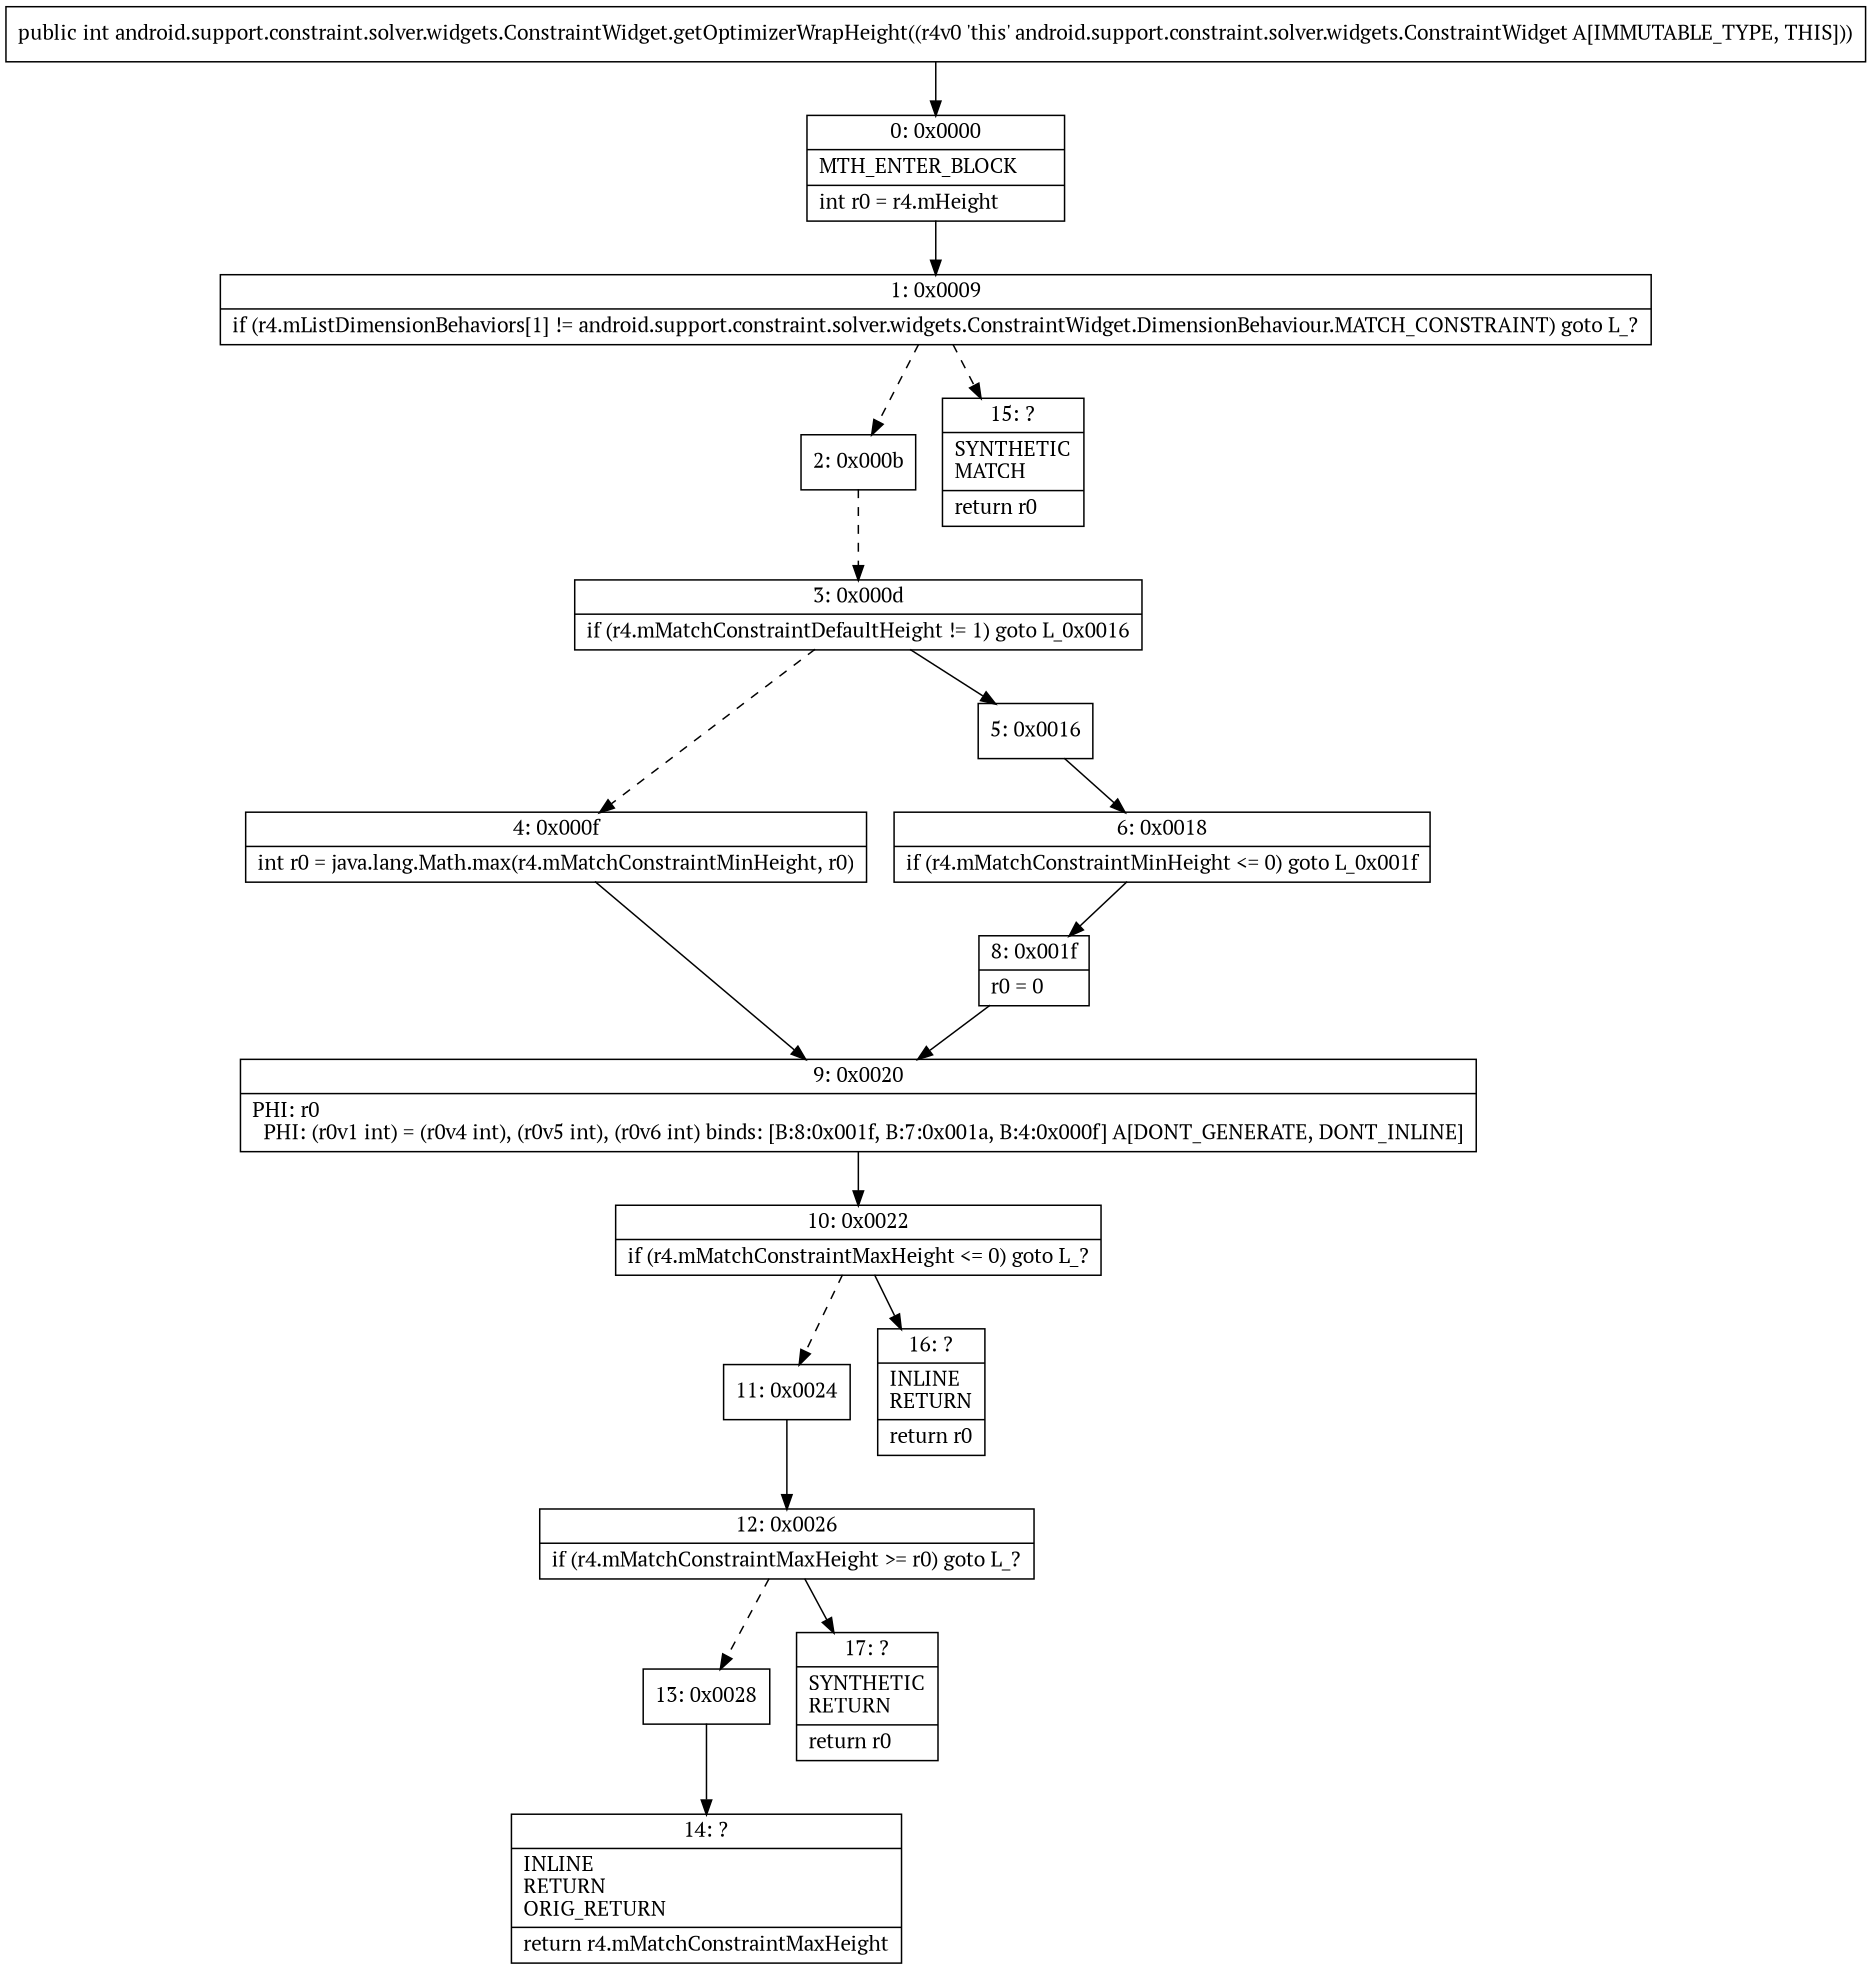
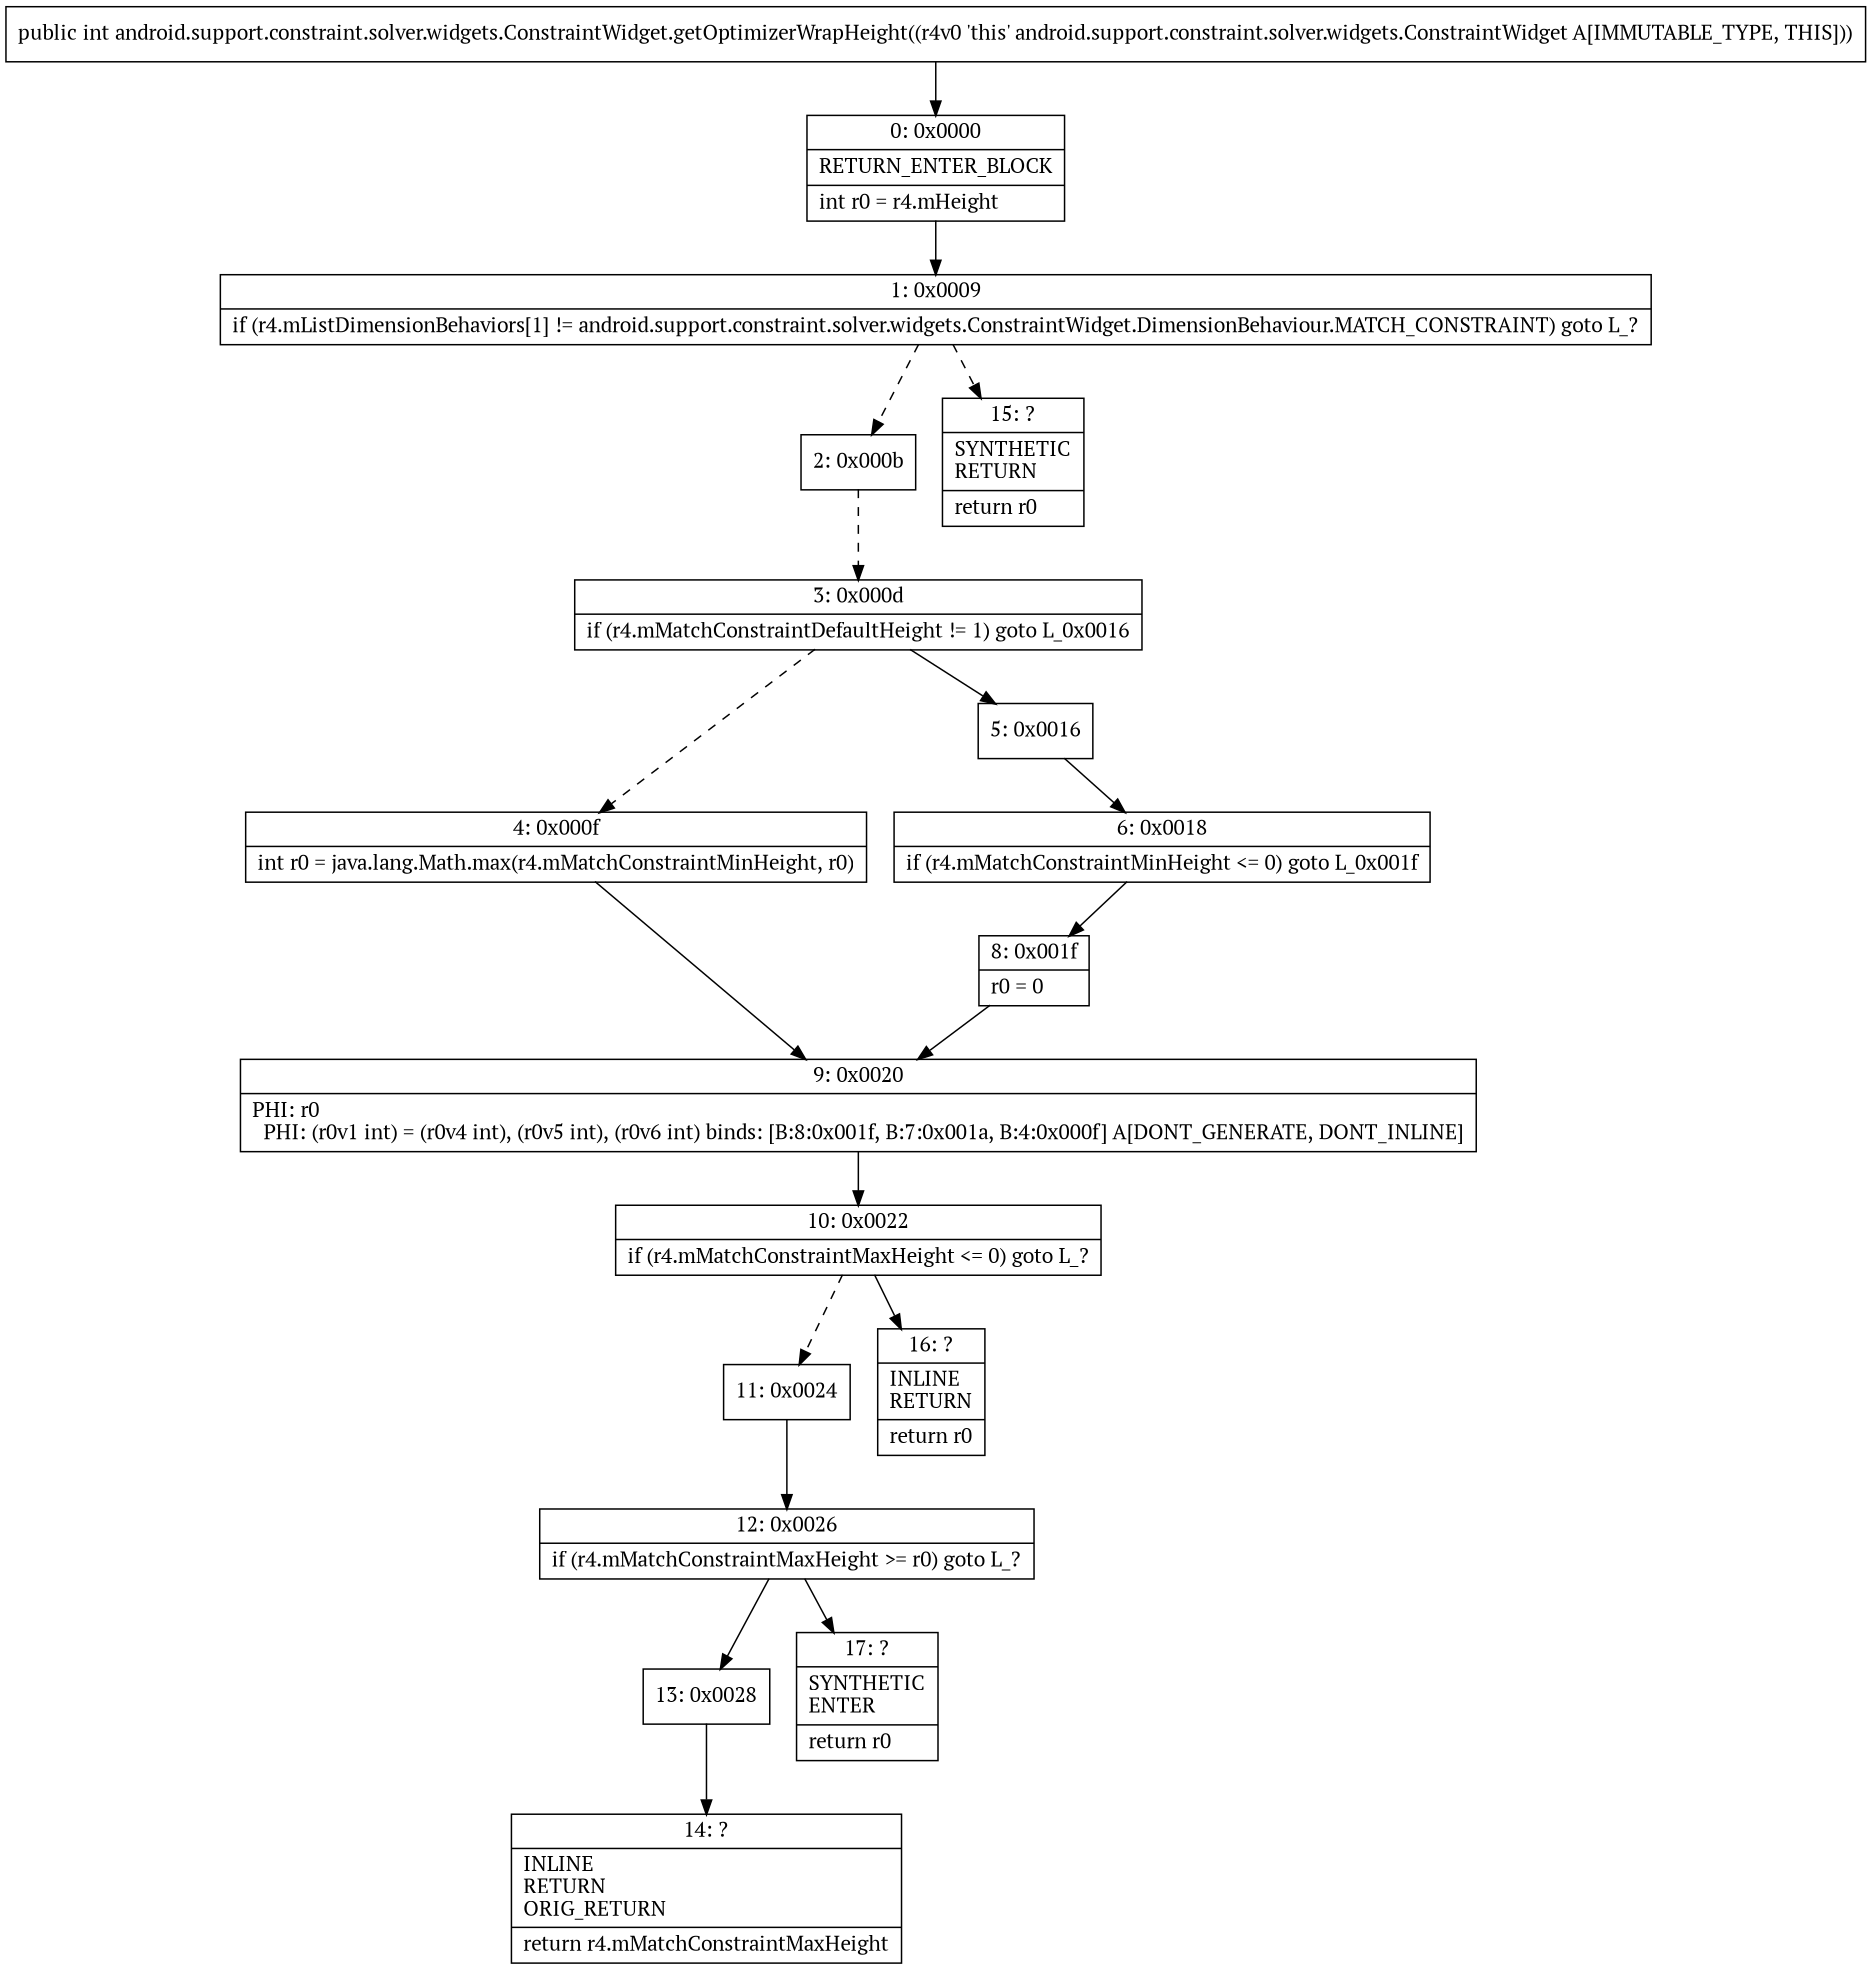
(918, 167) -> (936, 167)
(991, 472) -> (996, 472)
(748, 1617) -> (748, 1617)
(850, 1706) -> (843, 1706)
